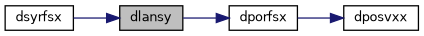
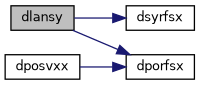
(90, 18) -> (93, 18)
(314, 18) -> (96, 67)
